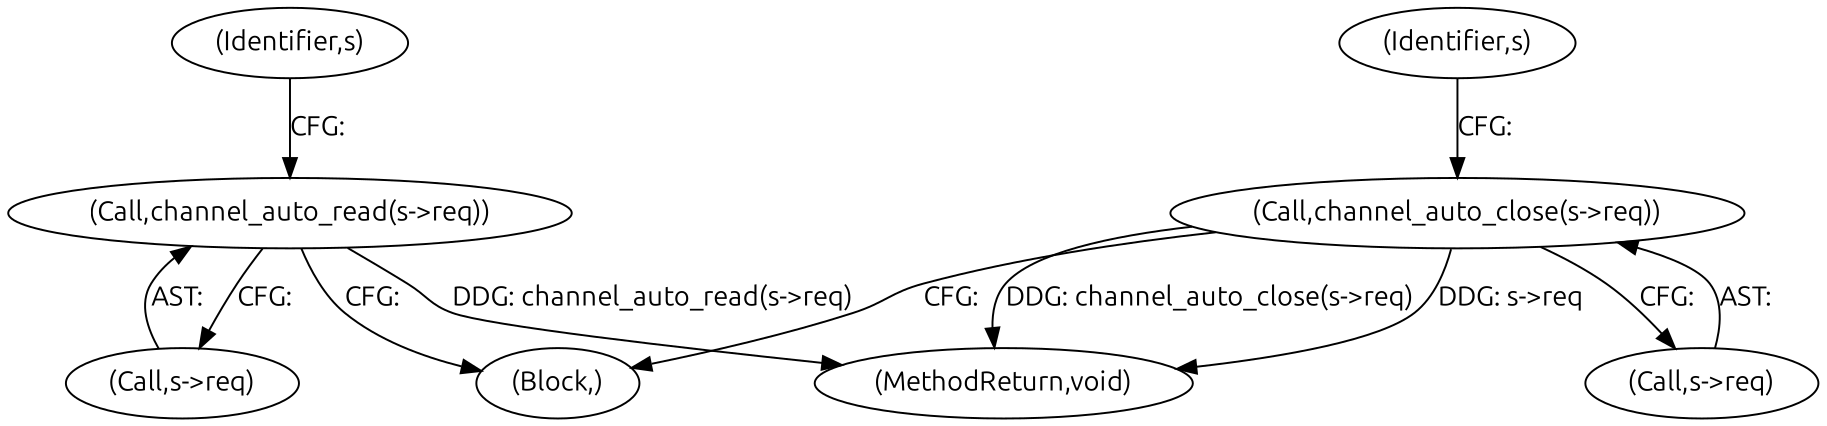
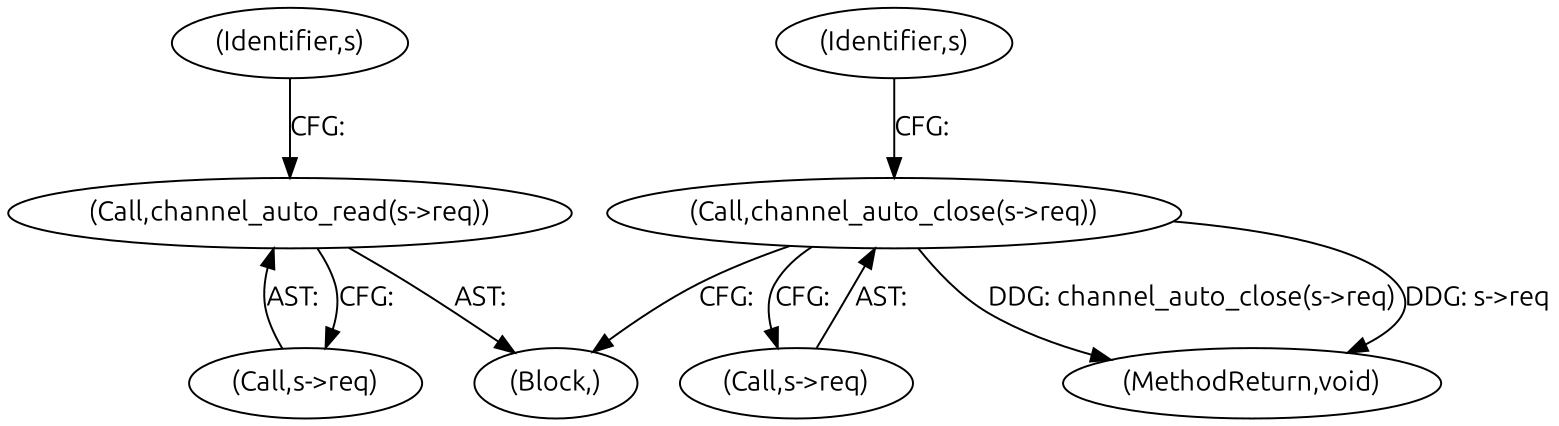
(376, 298) -> (485, 298)
(575, 334) -> none
